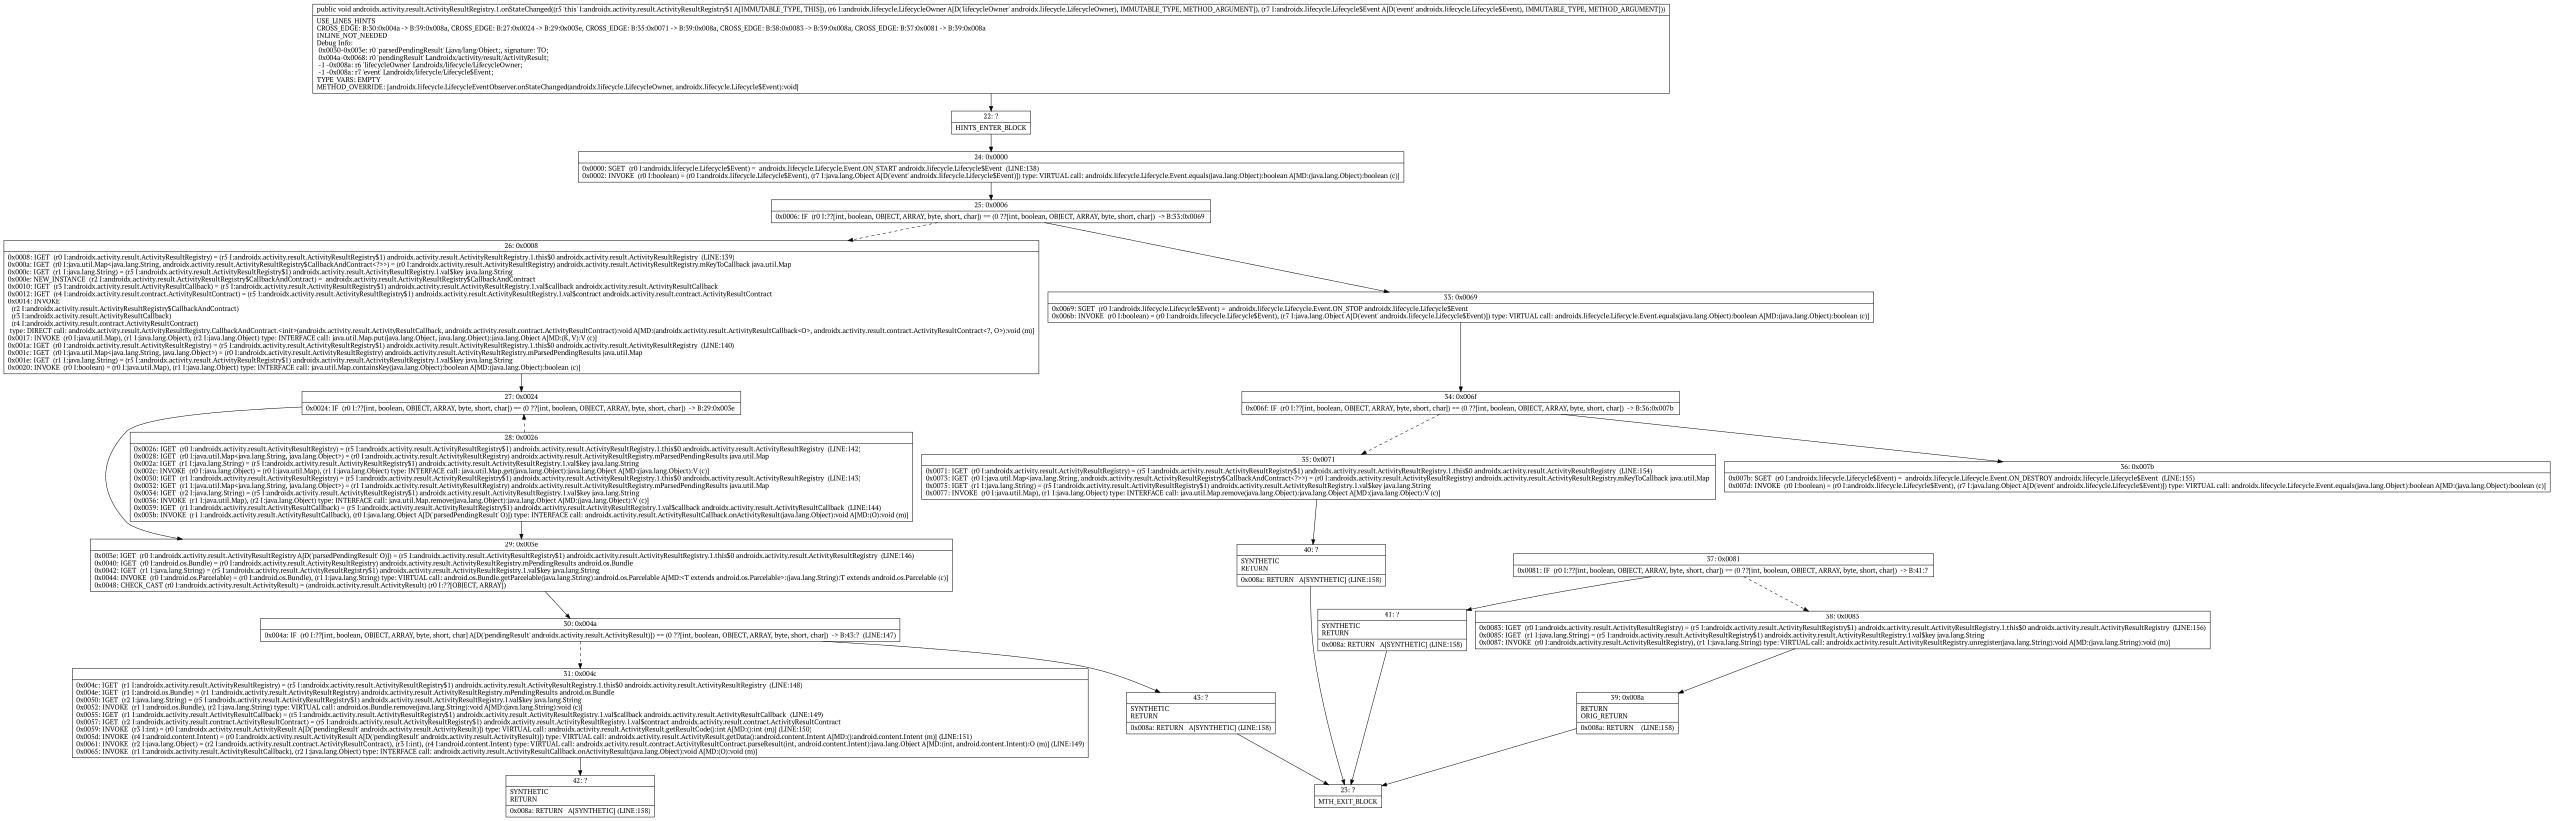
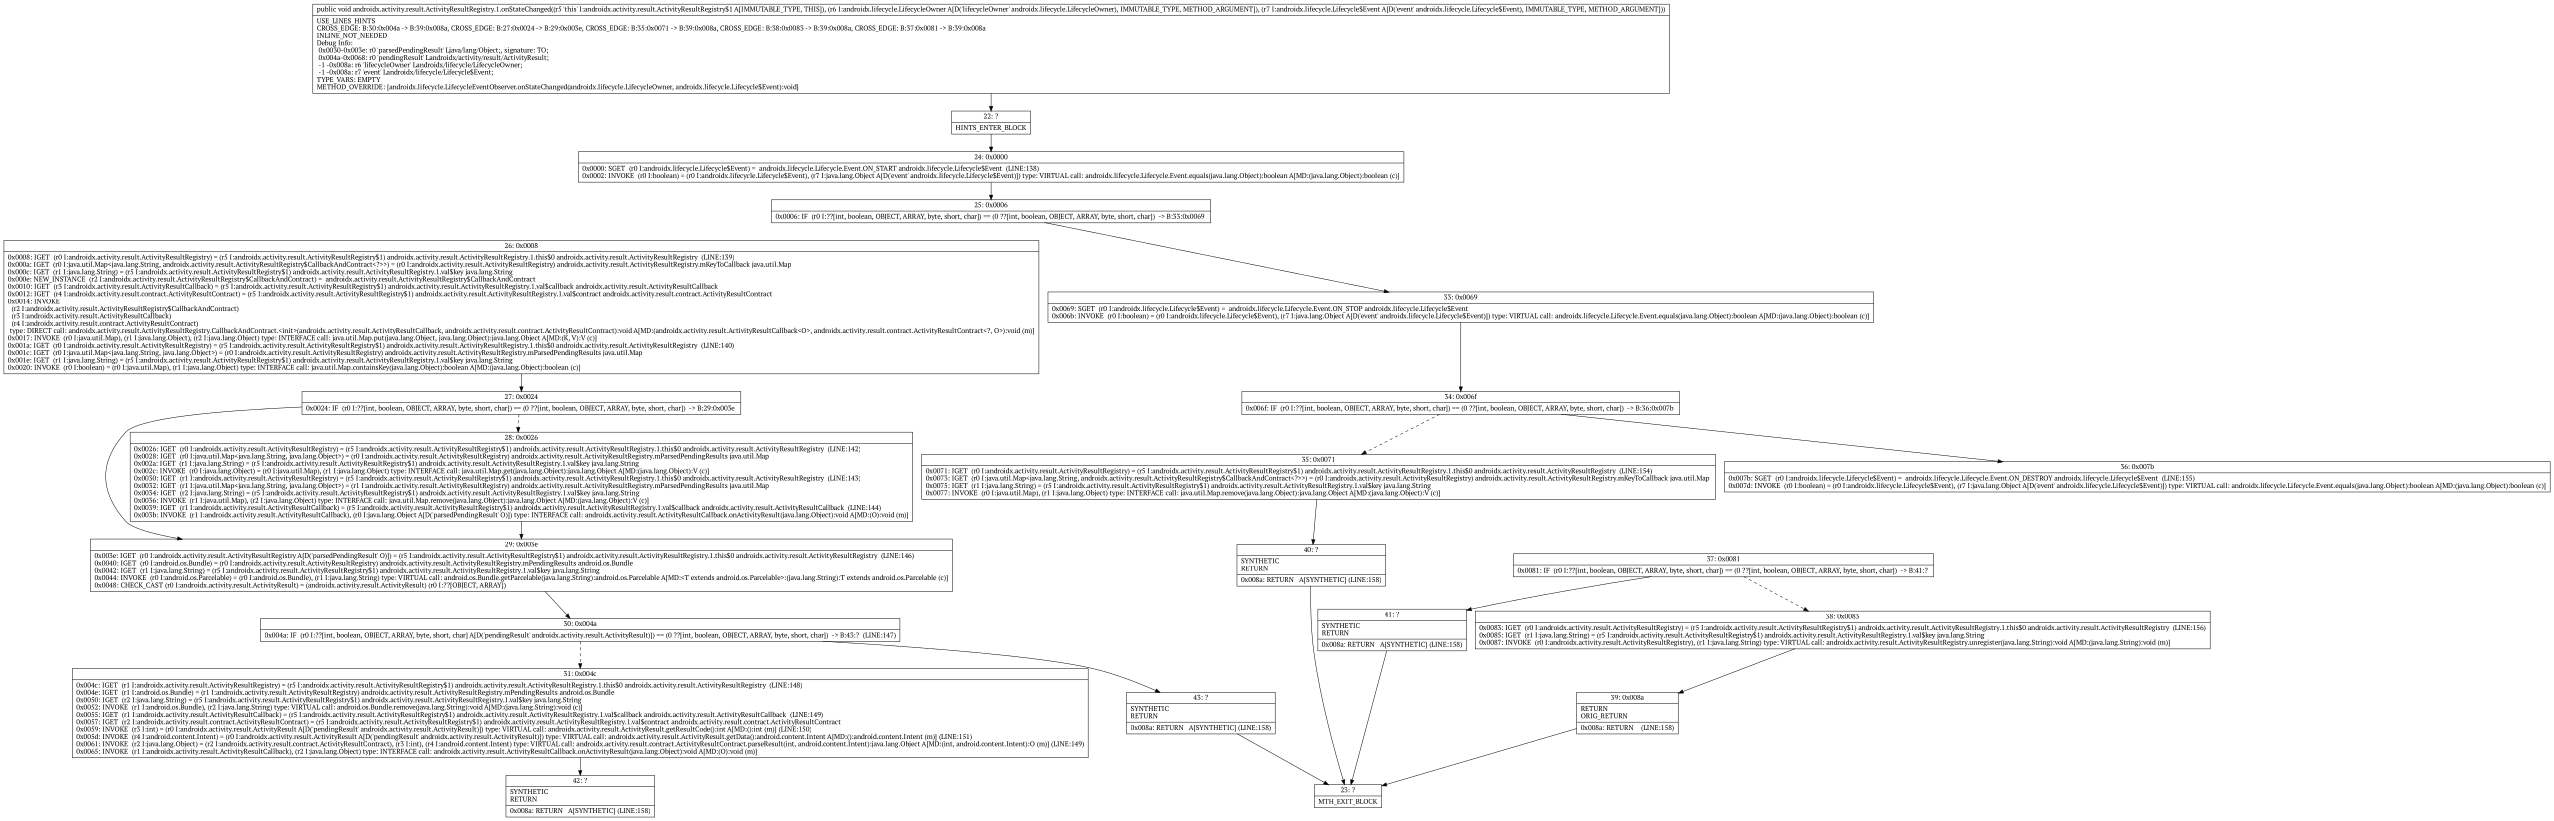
(895, 231) -> none
(524, 426) -> (519, 421)
